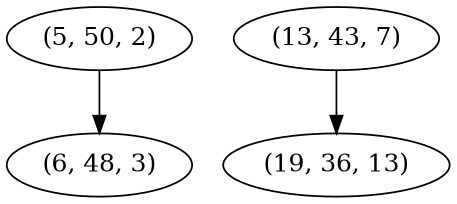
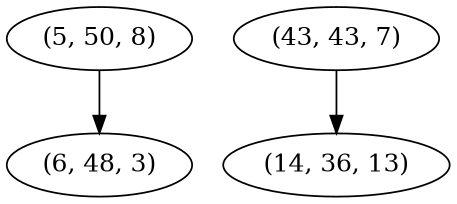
(99, 39) -> (99, 39)
(336, 39) -> (336, 39)
(336, 165) -> (336, 165)
